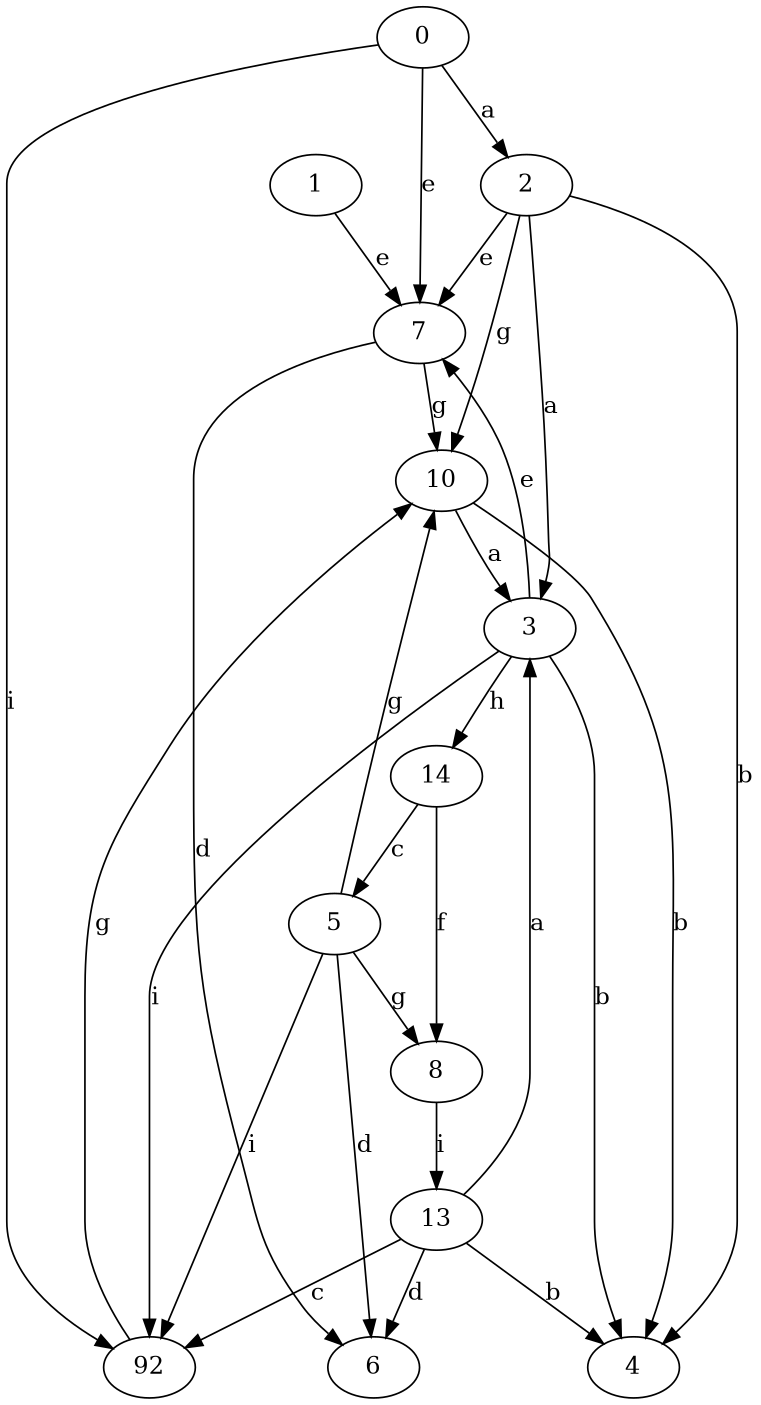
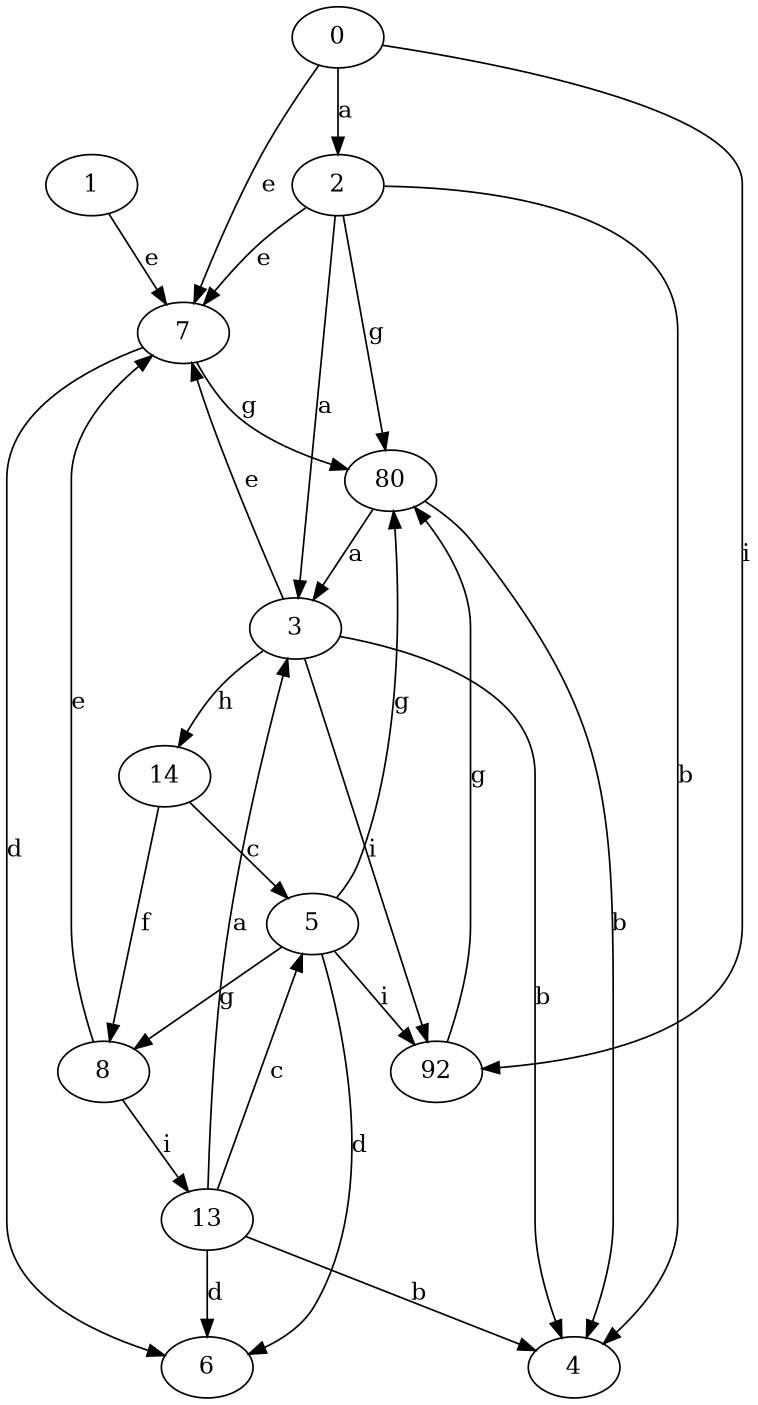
(442, 481) -> (391, 481)
none -> (71, 694)
(306, 1287) -> (257, 1080)
